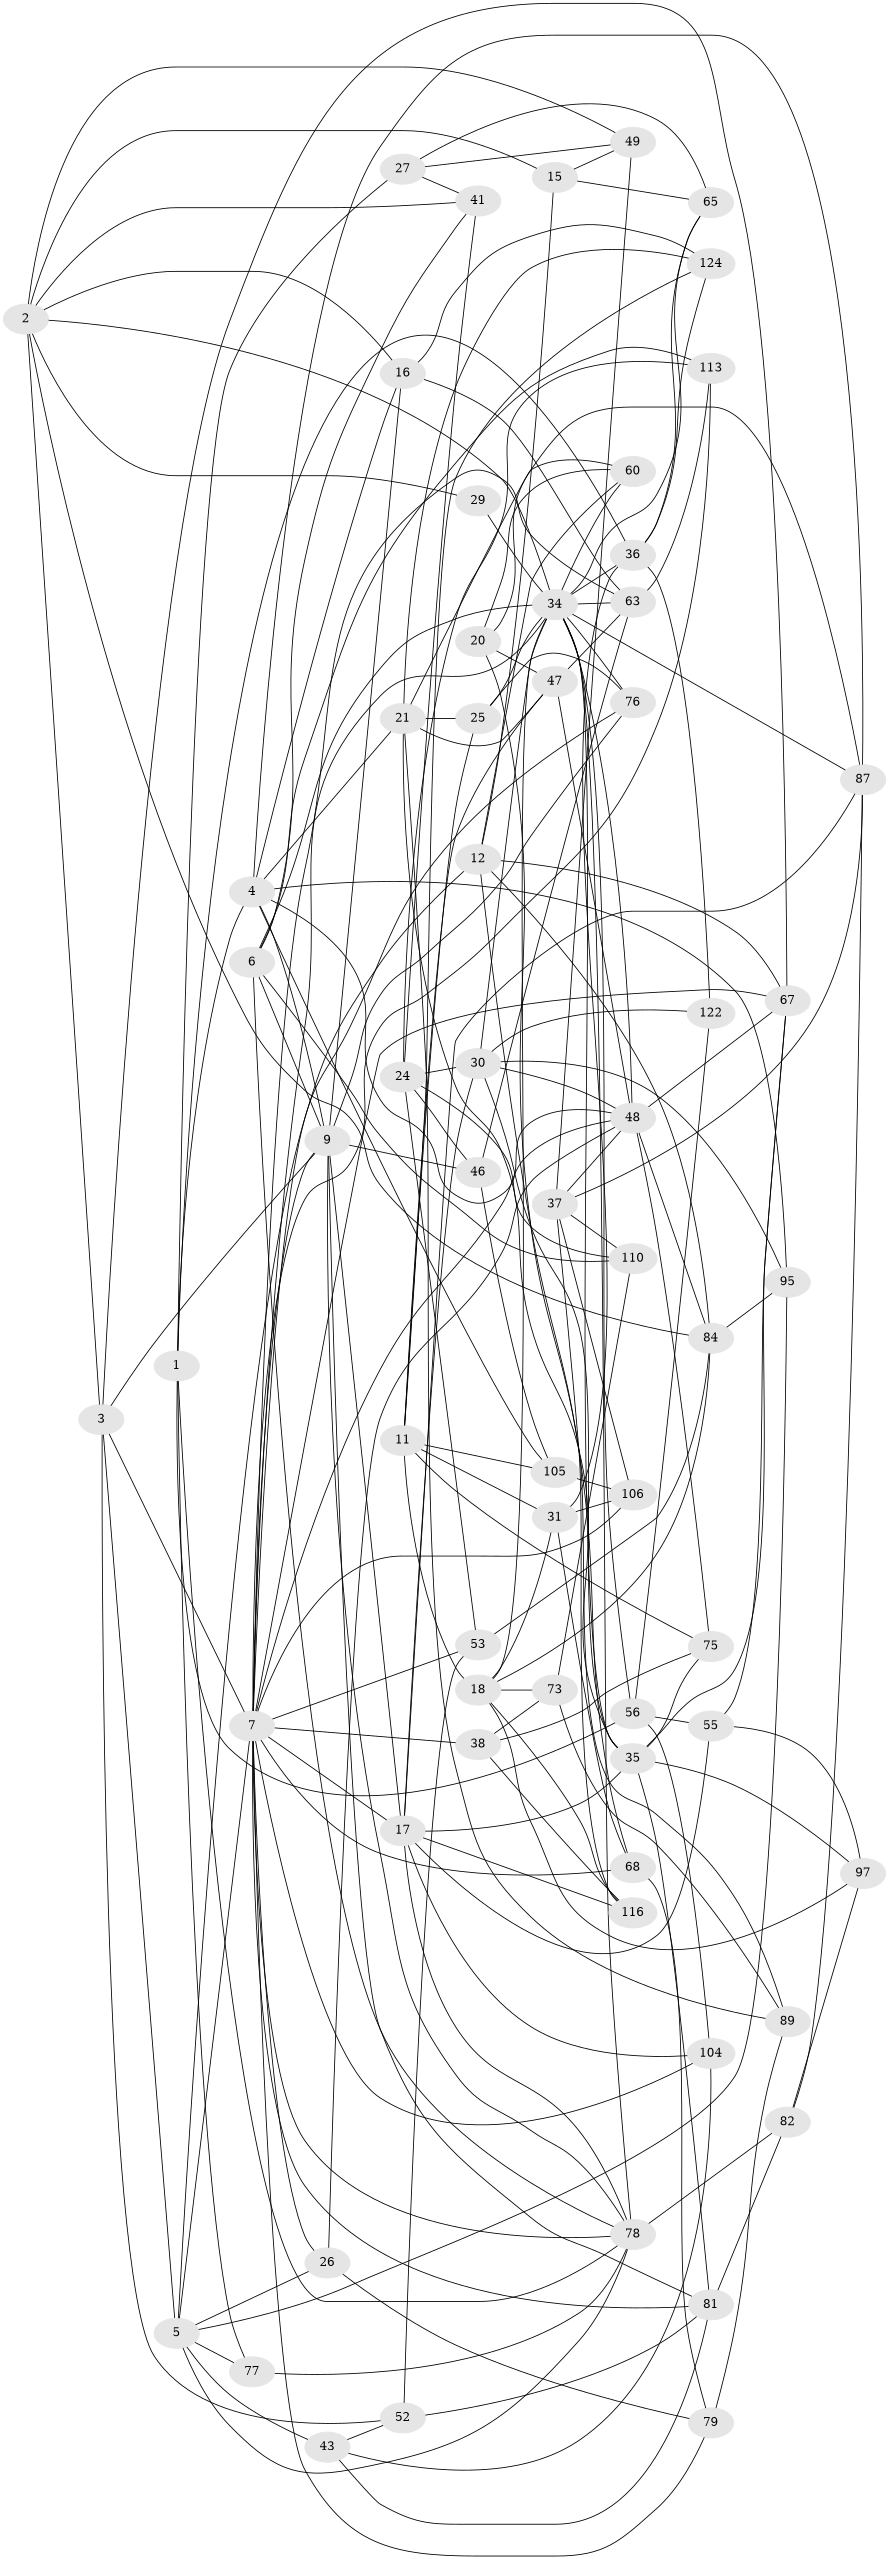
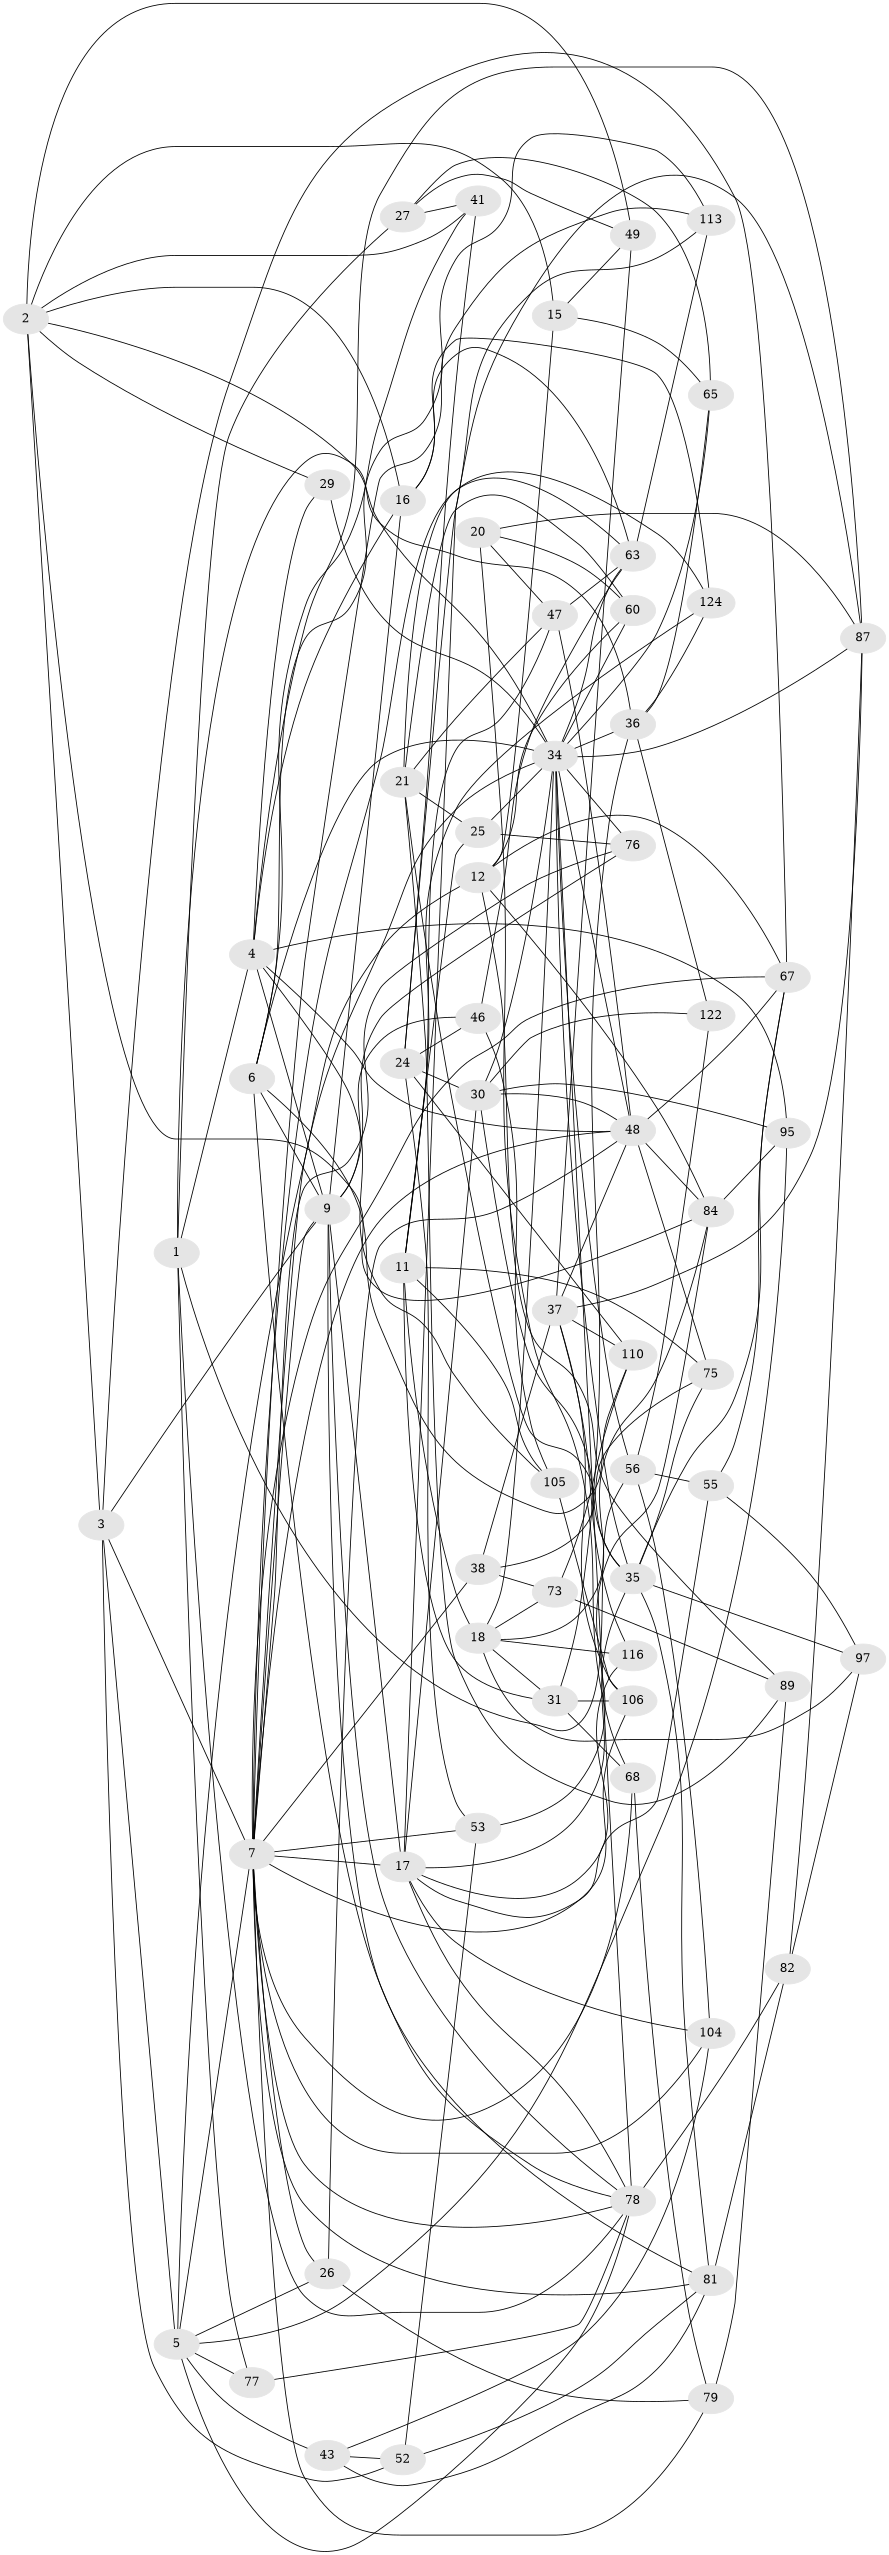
(328, 805) -> (269, 716)
(554, 1830) -> (510, 1463)
